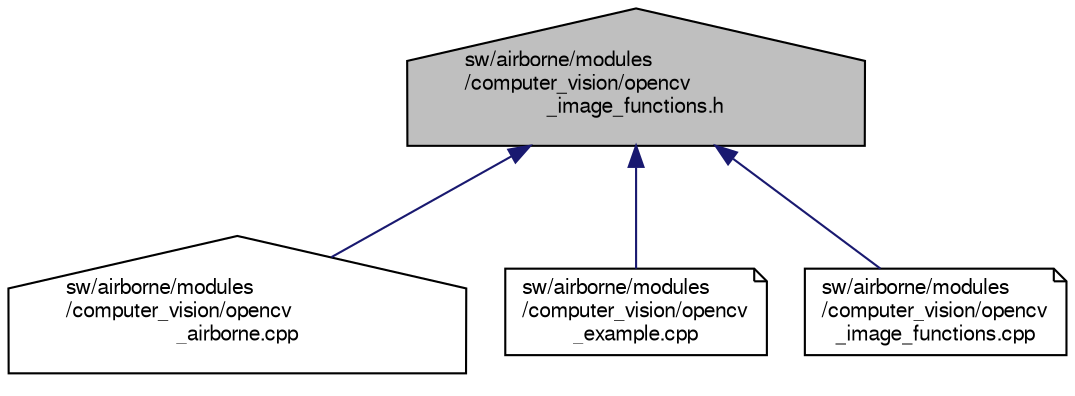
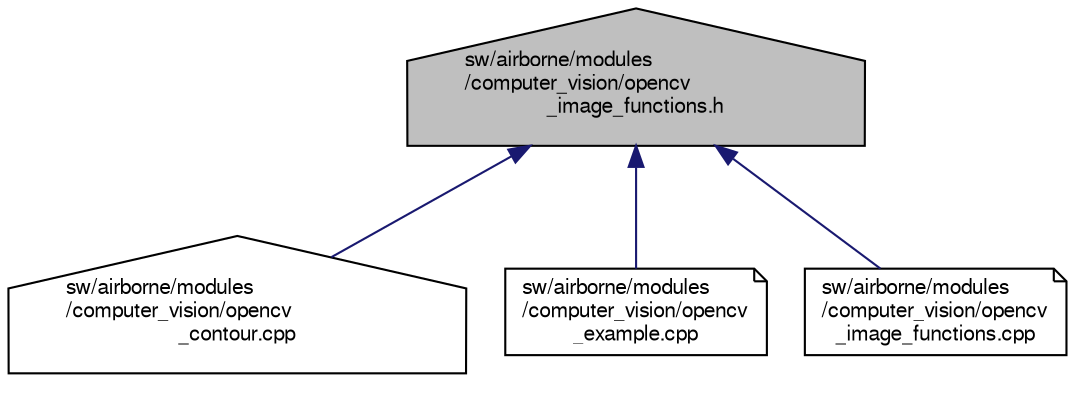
(237, 312) -> (237, 312)
